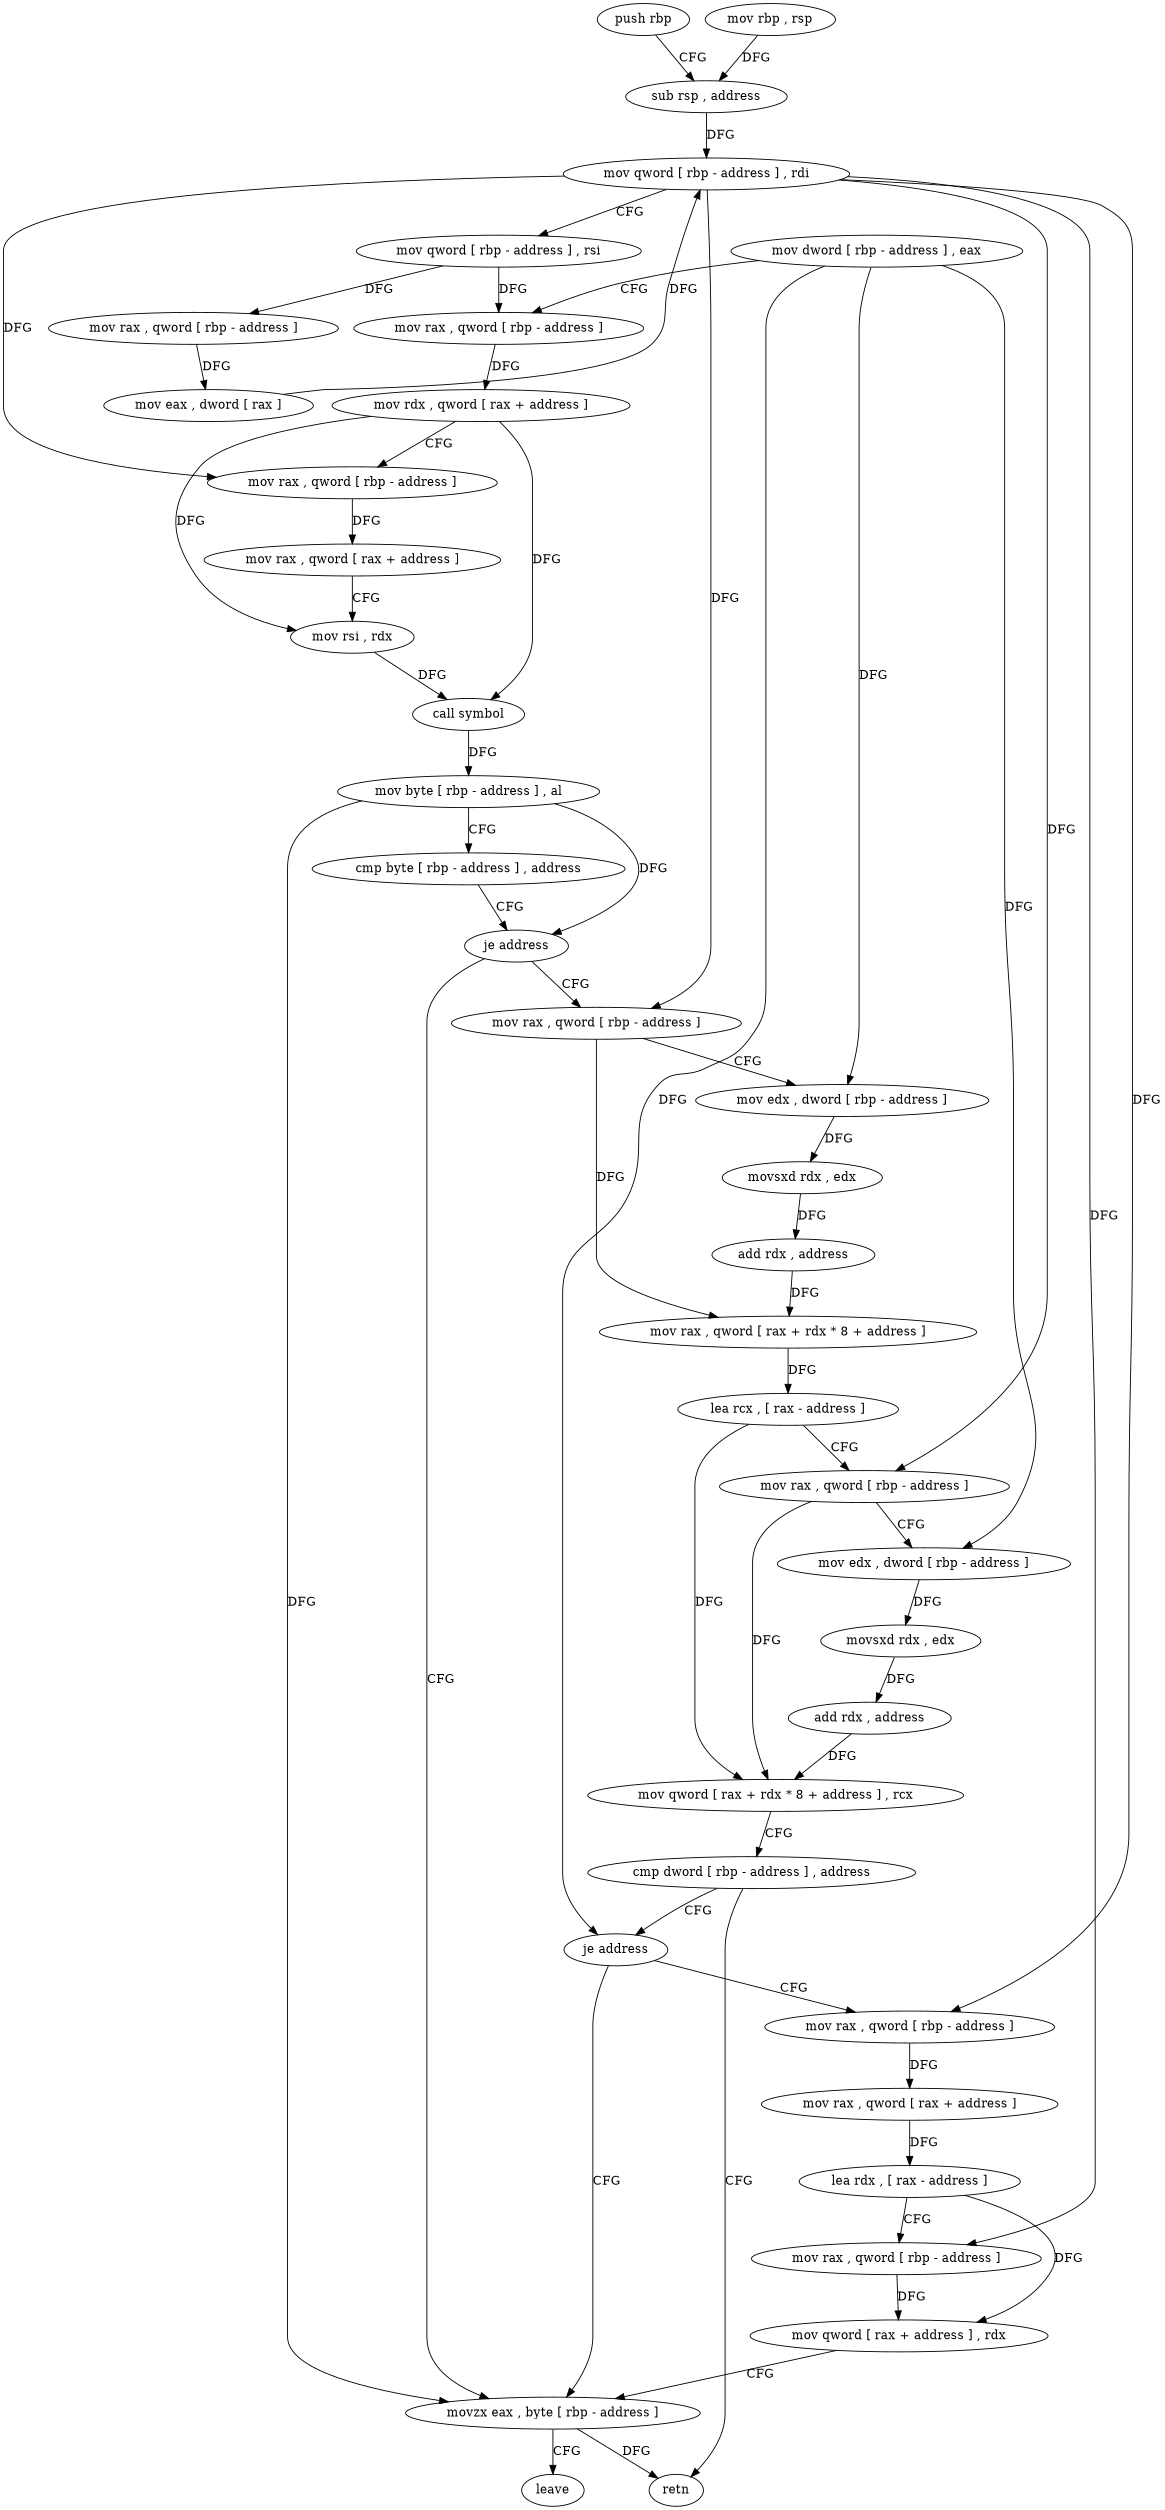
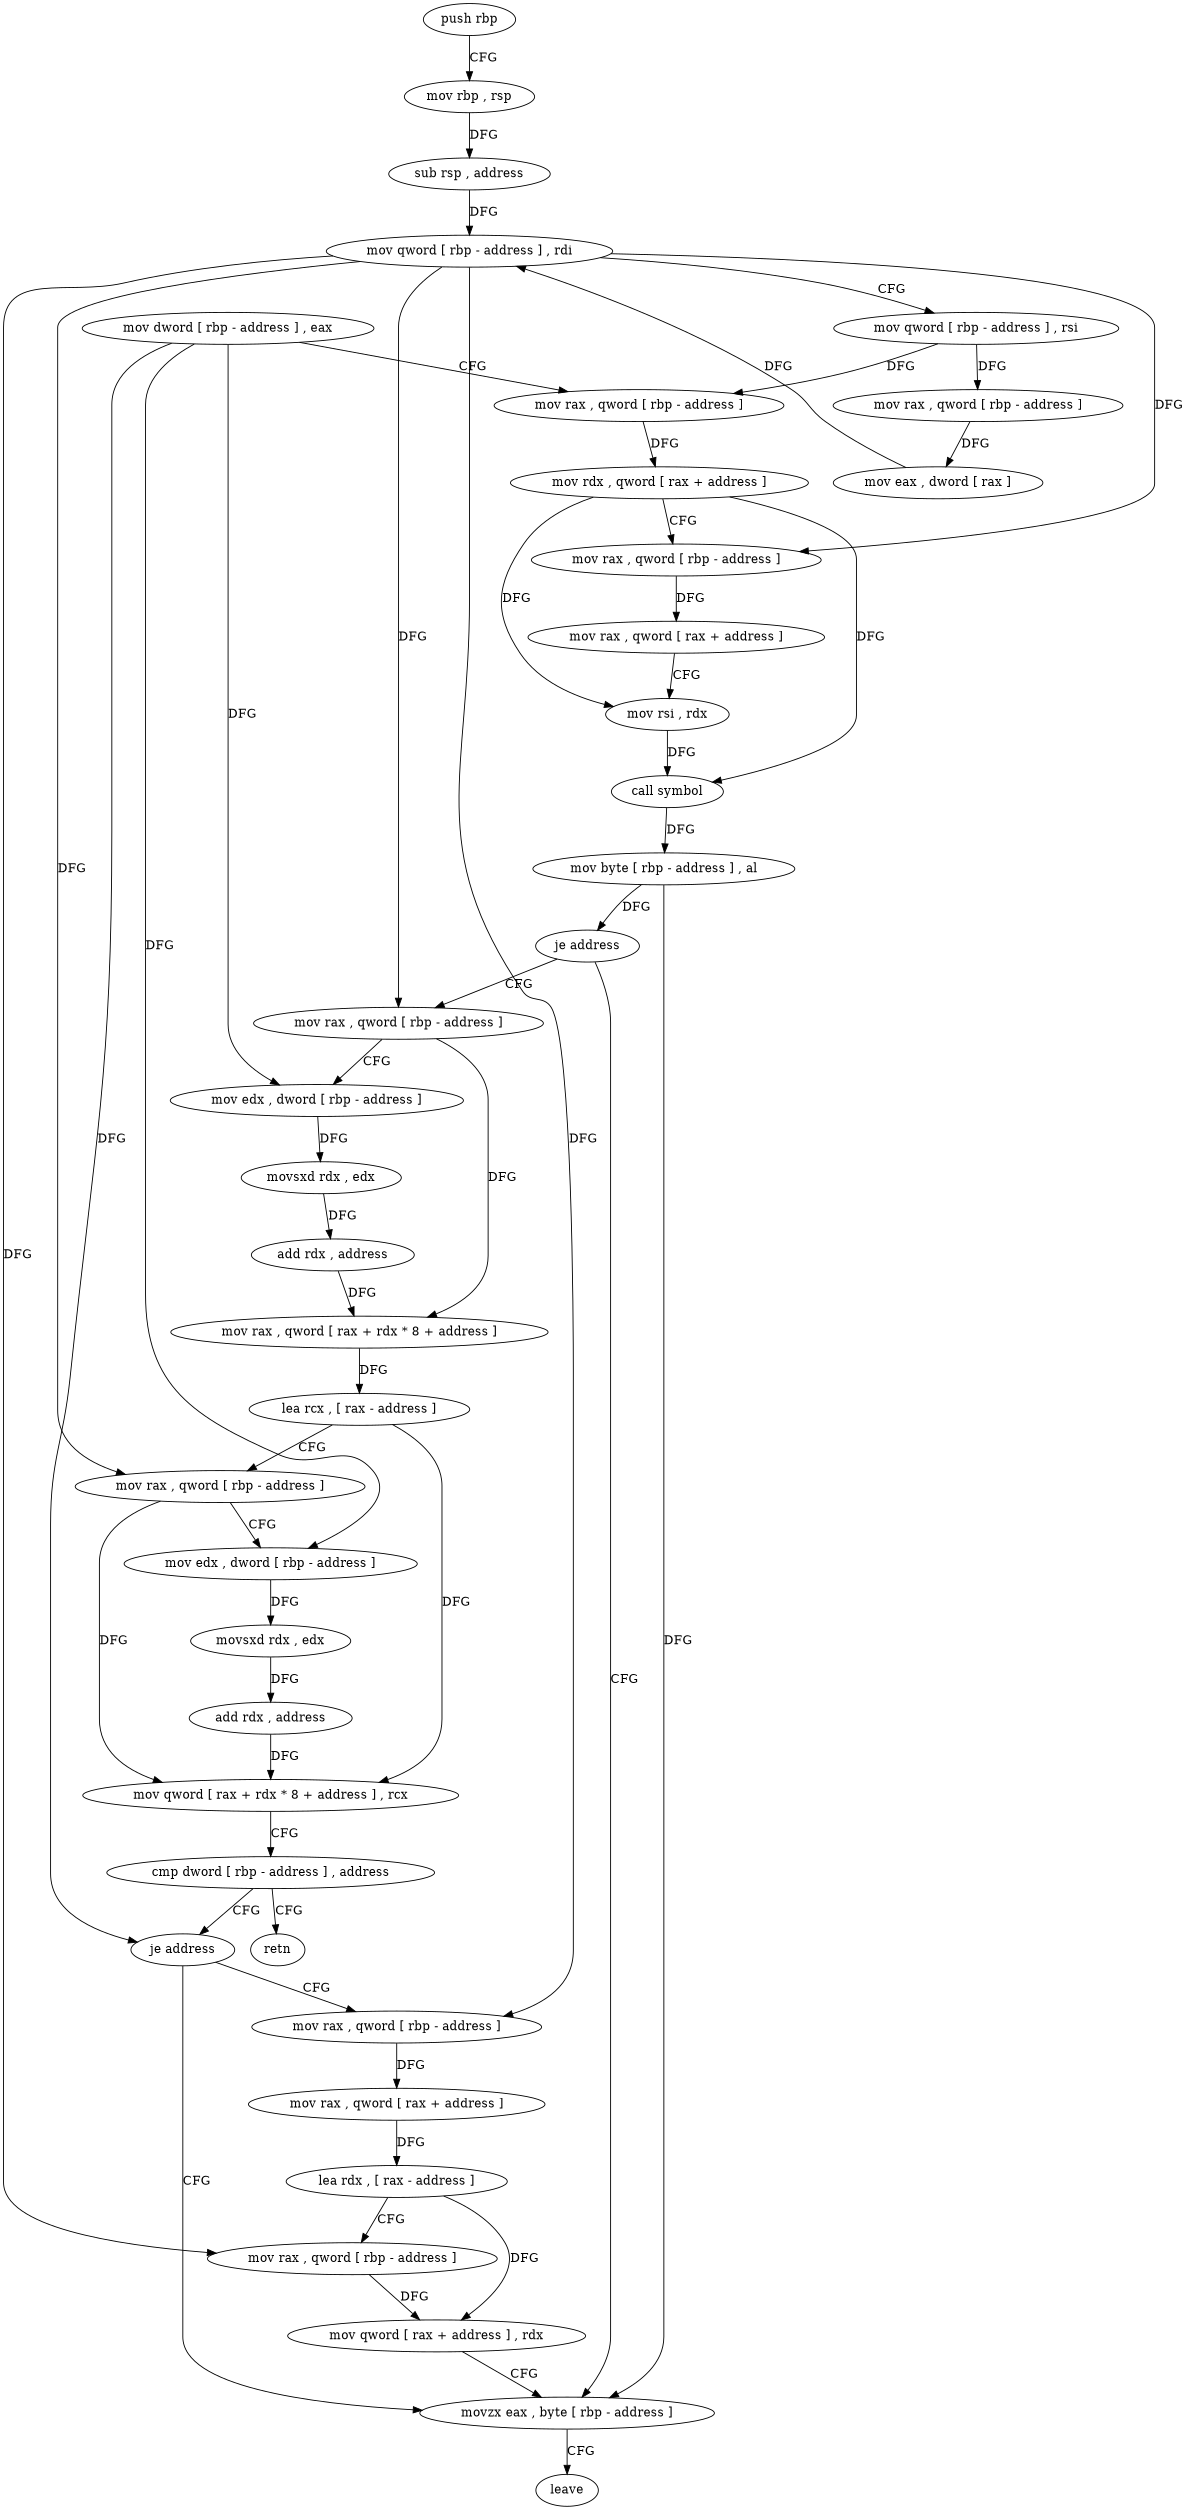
(672, 54) -> (469, 54)
(469, 869) -> none
(614, 2451) -> none
